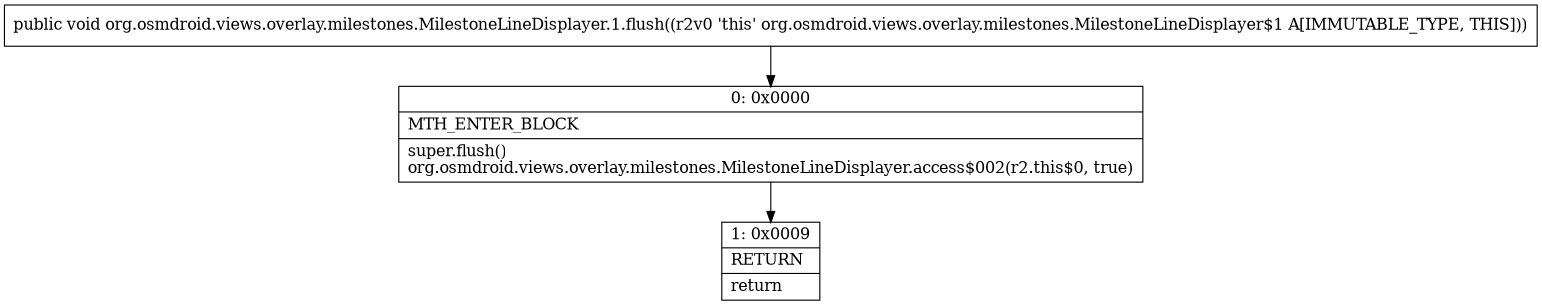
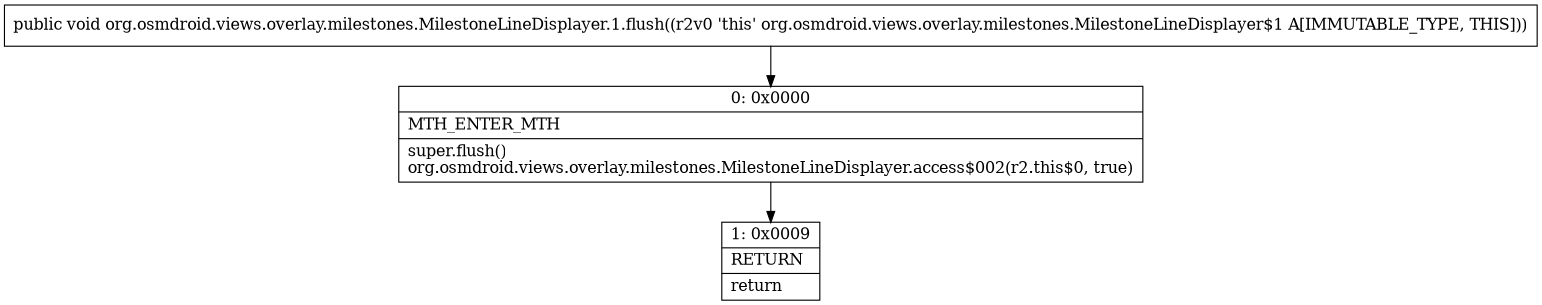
(493, 125) -> (484, 125)
